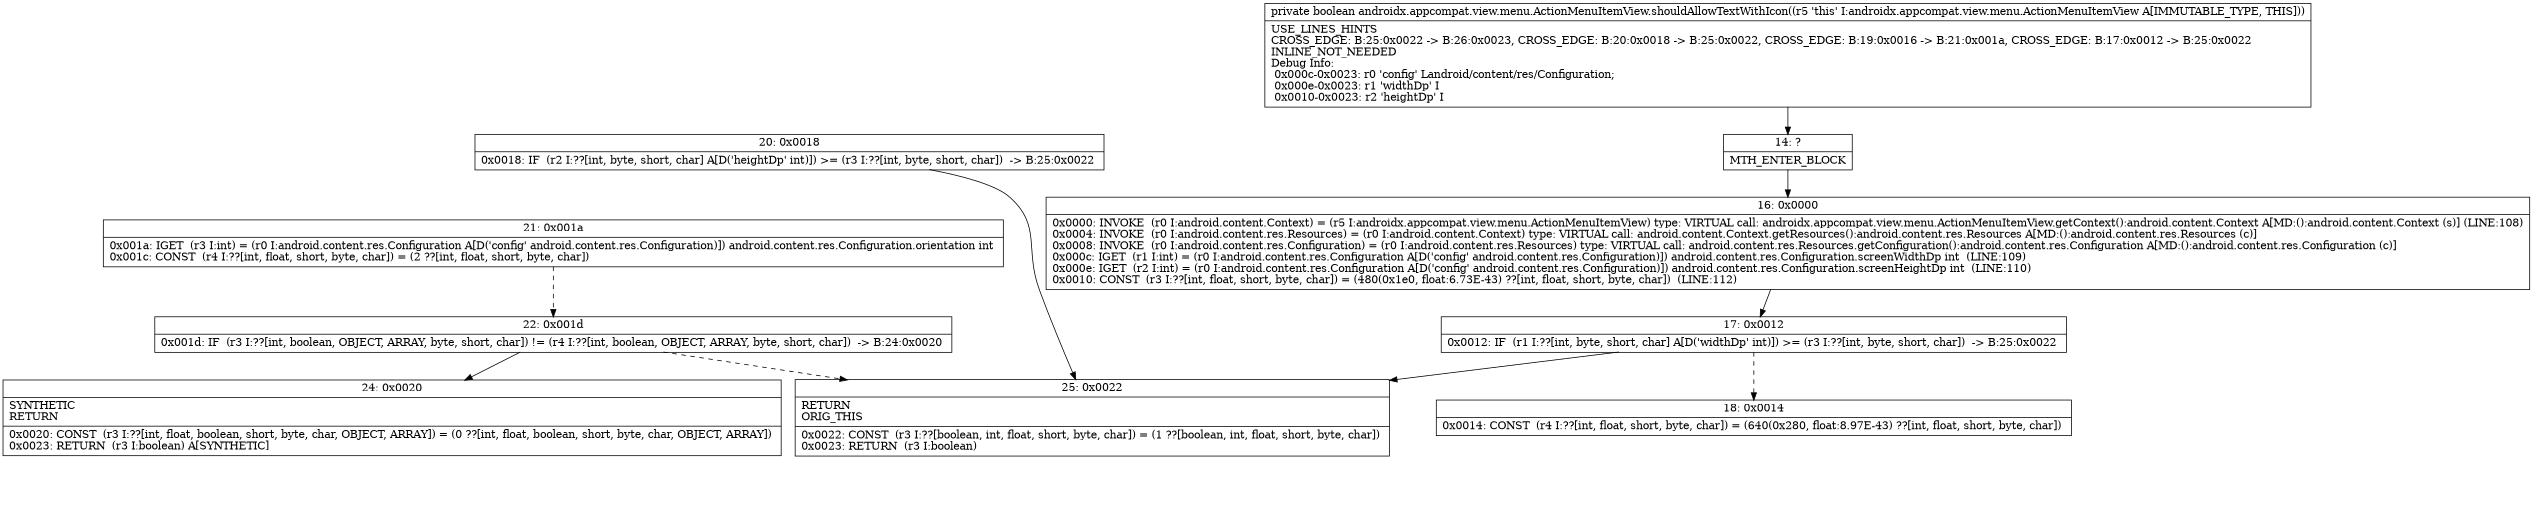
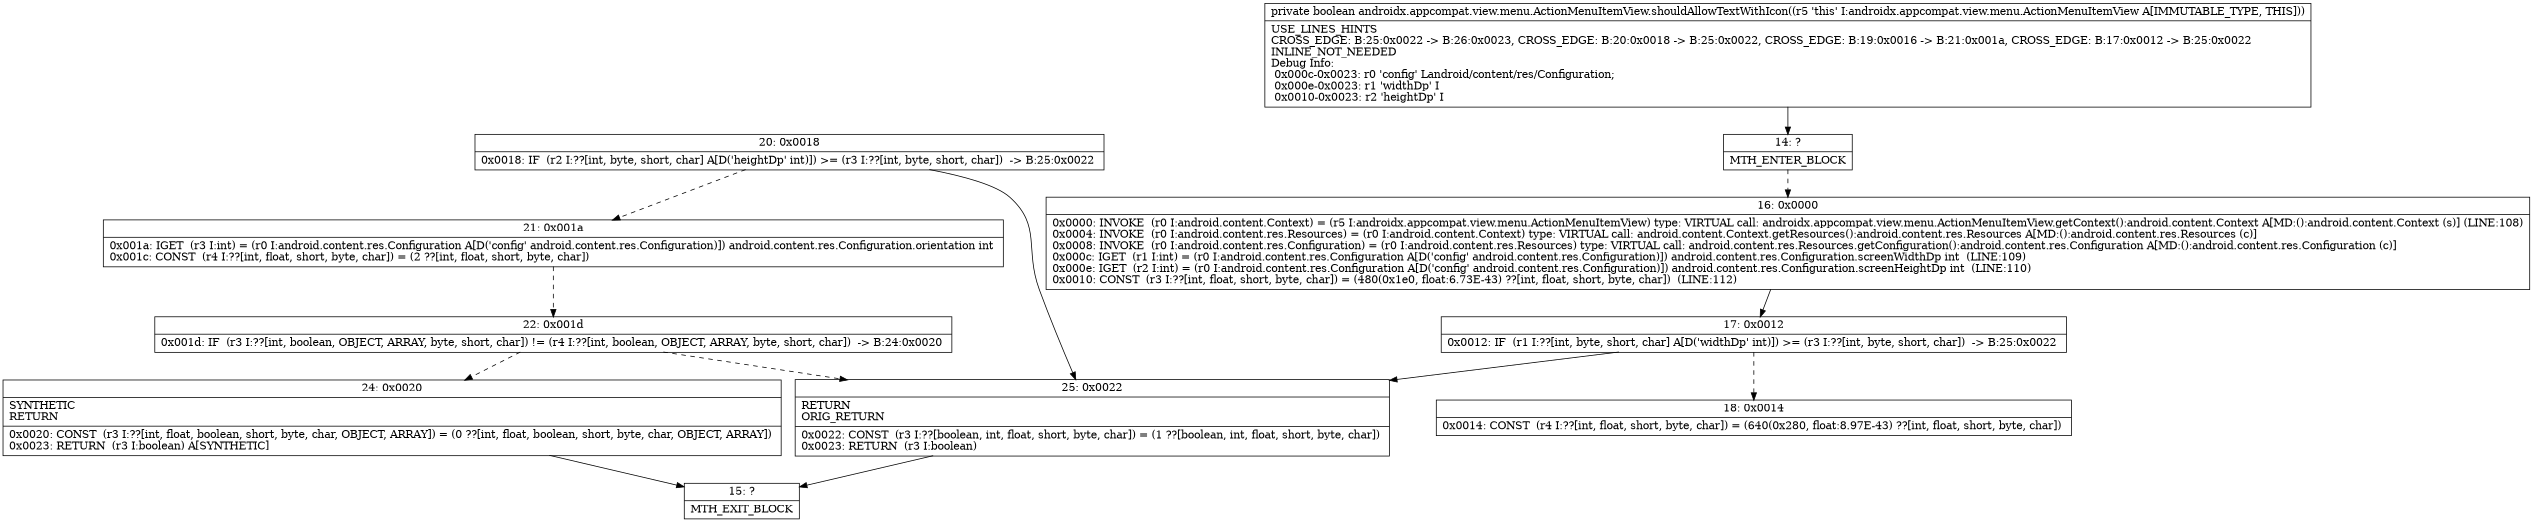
(1788, 180) -> (1788, 180)
none -> (683, 194)
(496, 364) -> (496, 364)
(832, 417) -> (843, 417)
none -> (742, 501)
